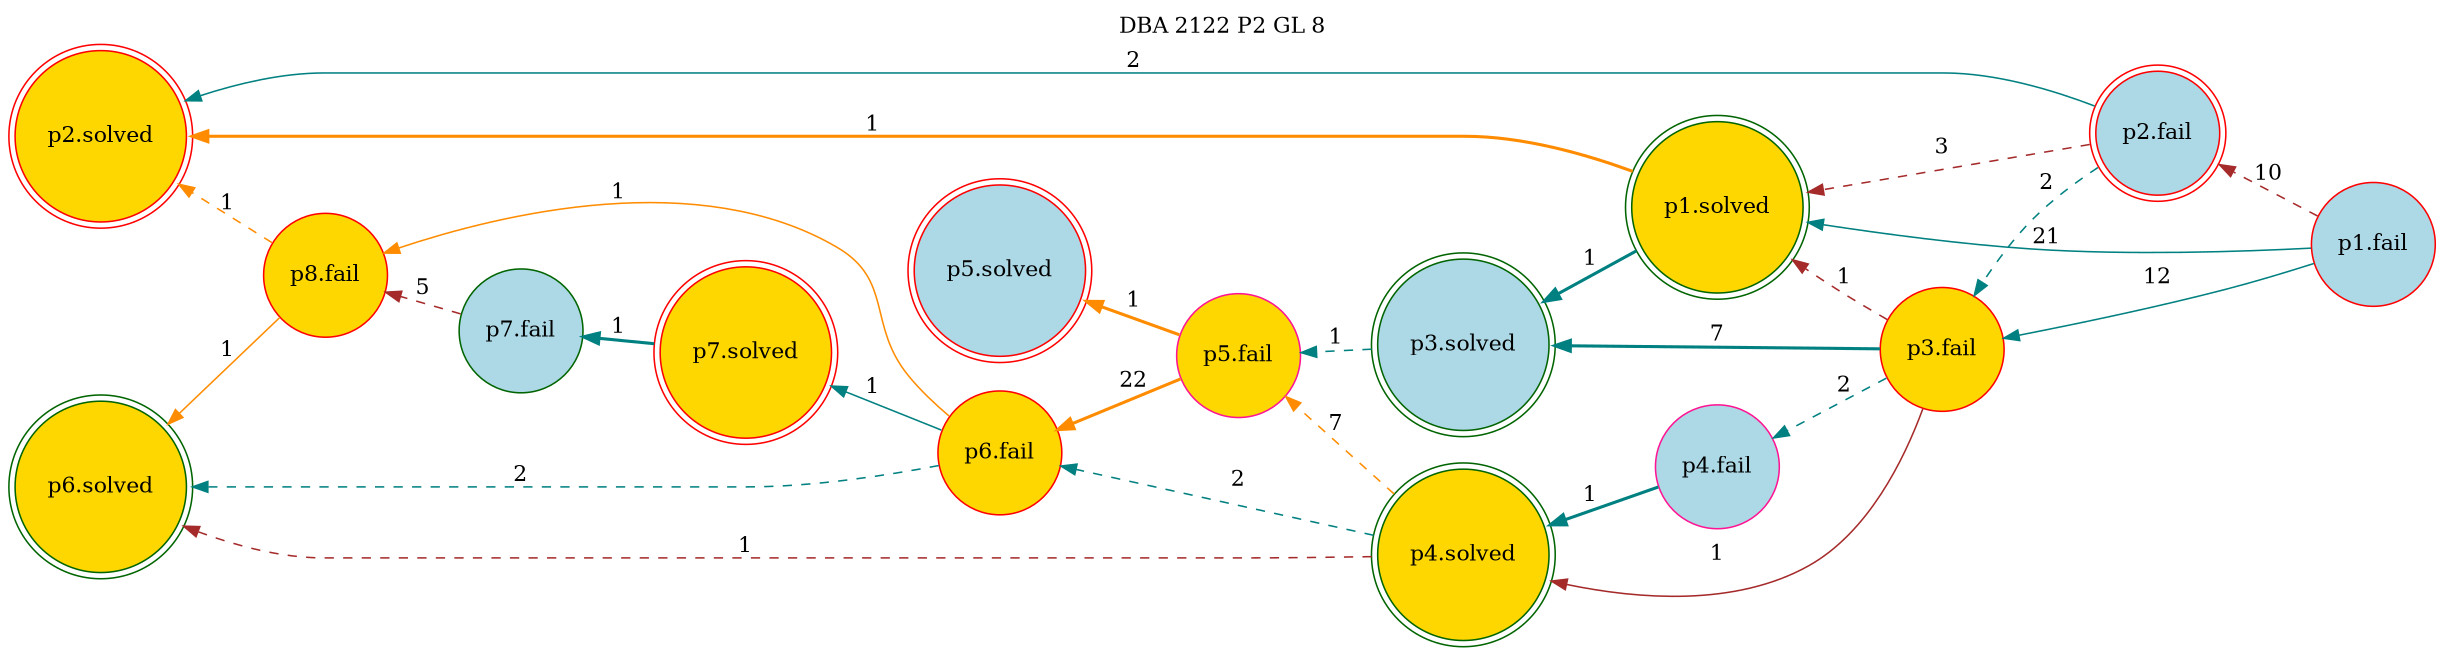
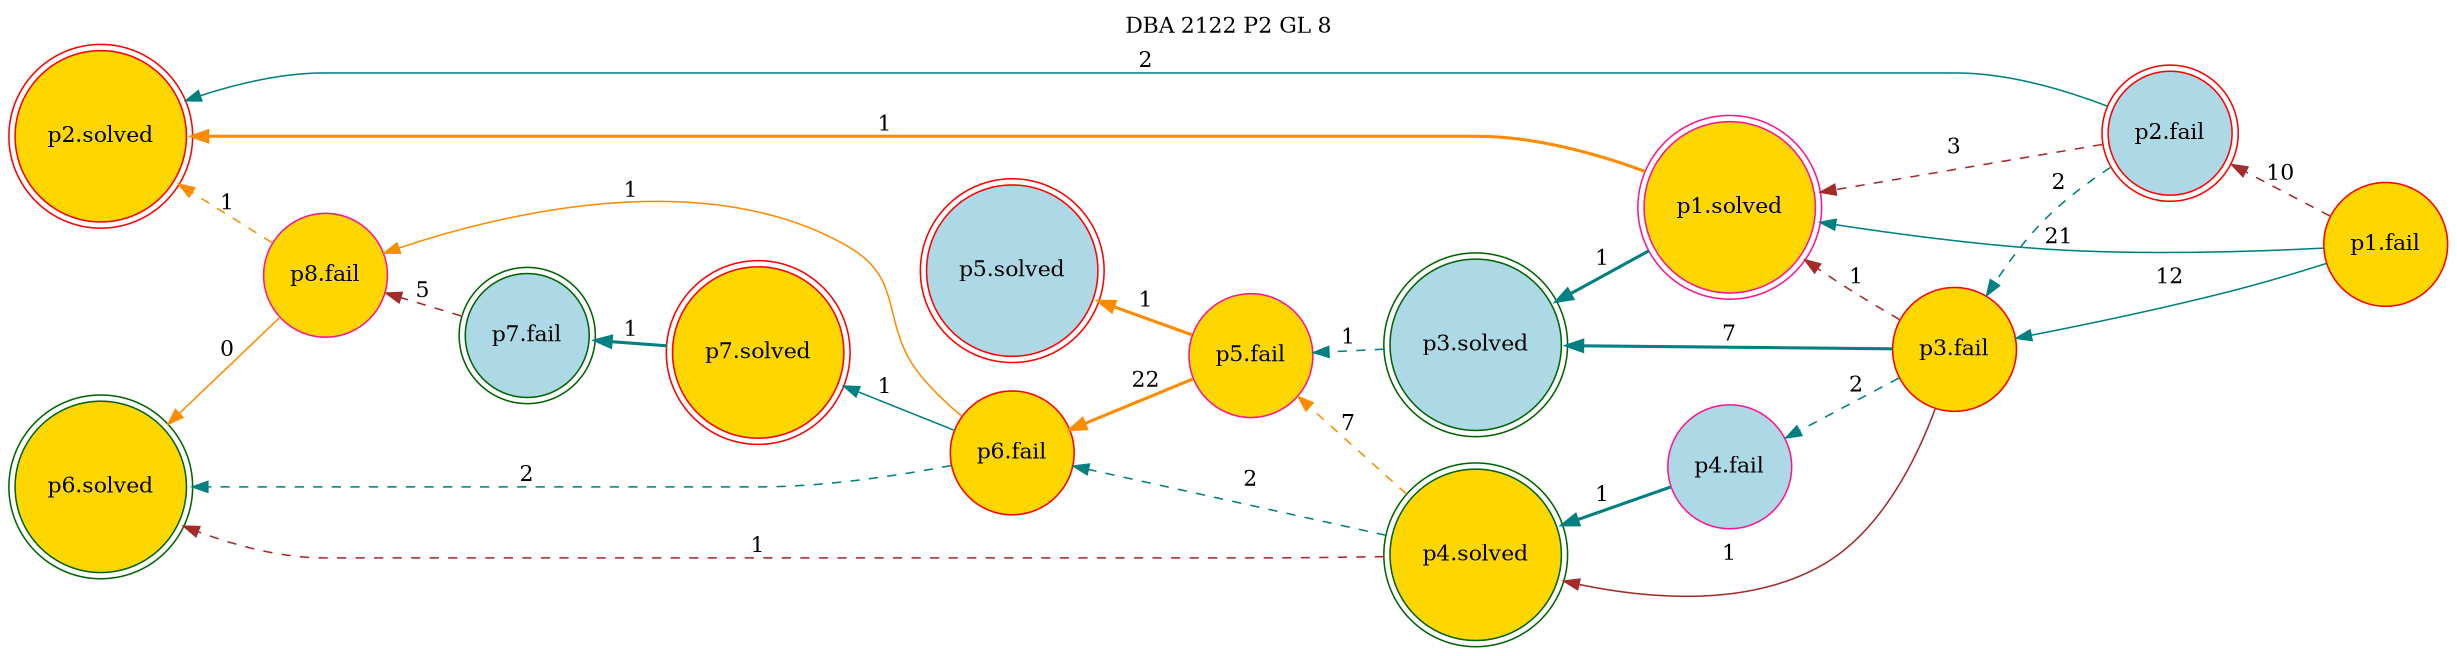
(1717, 207) -> (1730, 207)
(2373, 244) -> (2386, 244)
(326, 275) -> (326, 275)
(521, 331) -> (527, 336)
(228, 350) -> (228, 350)
